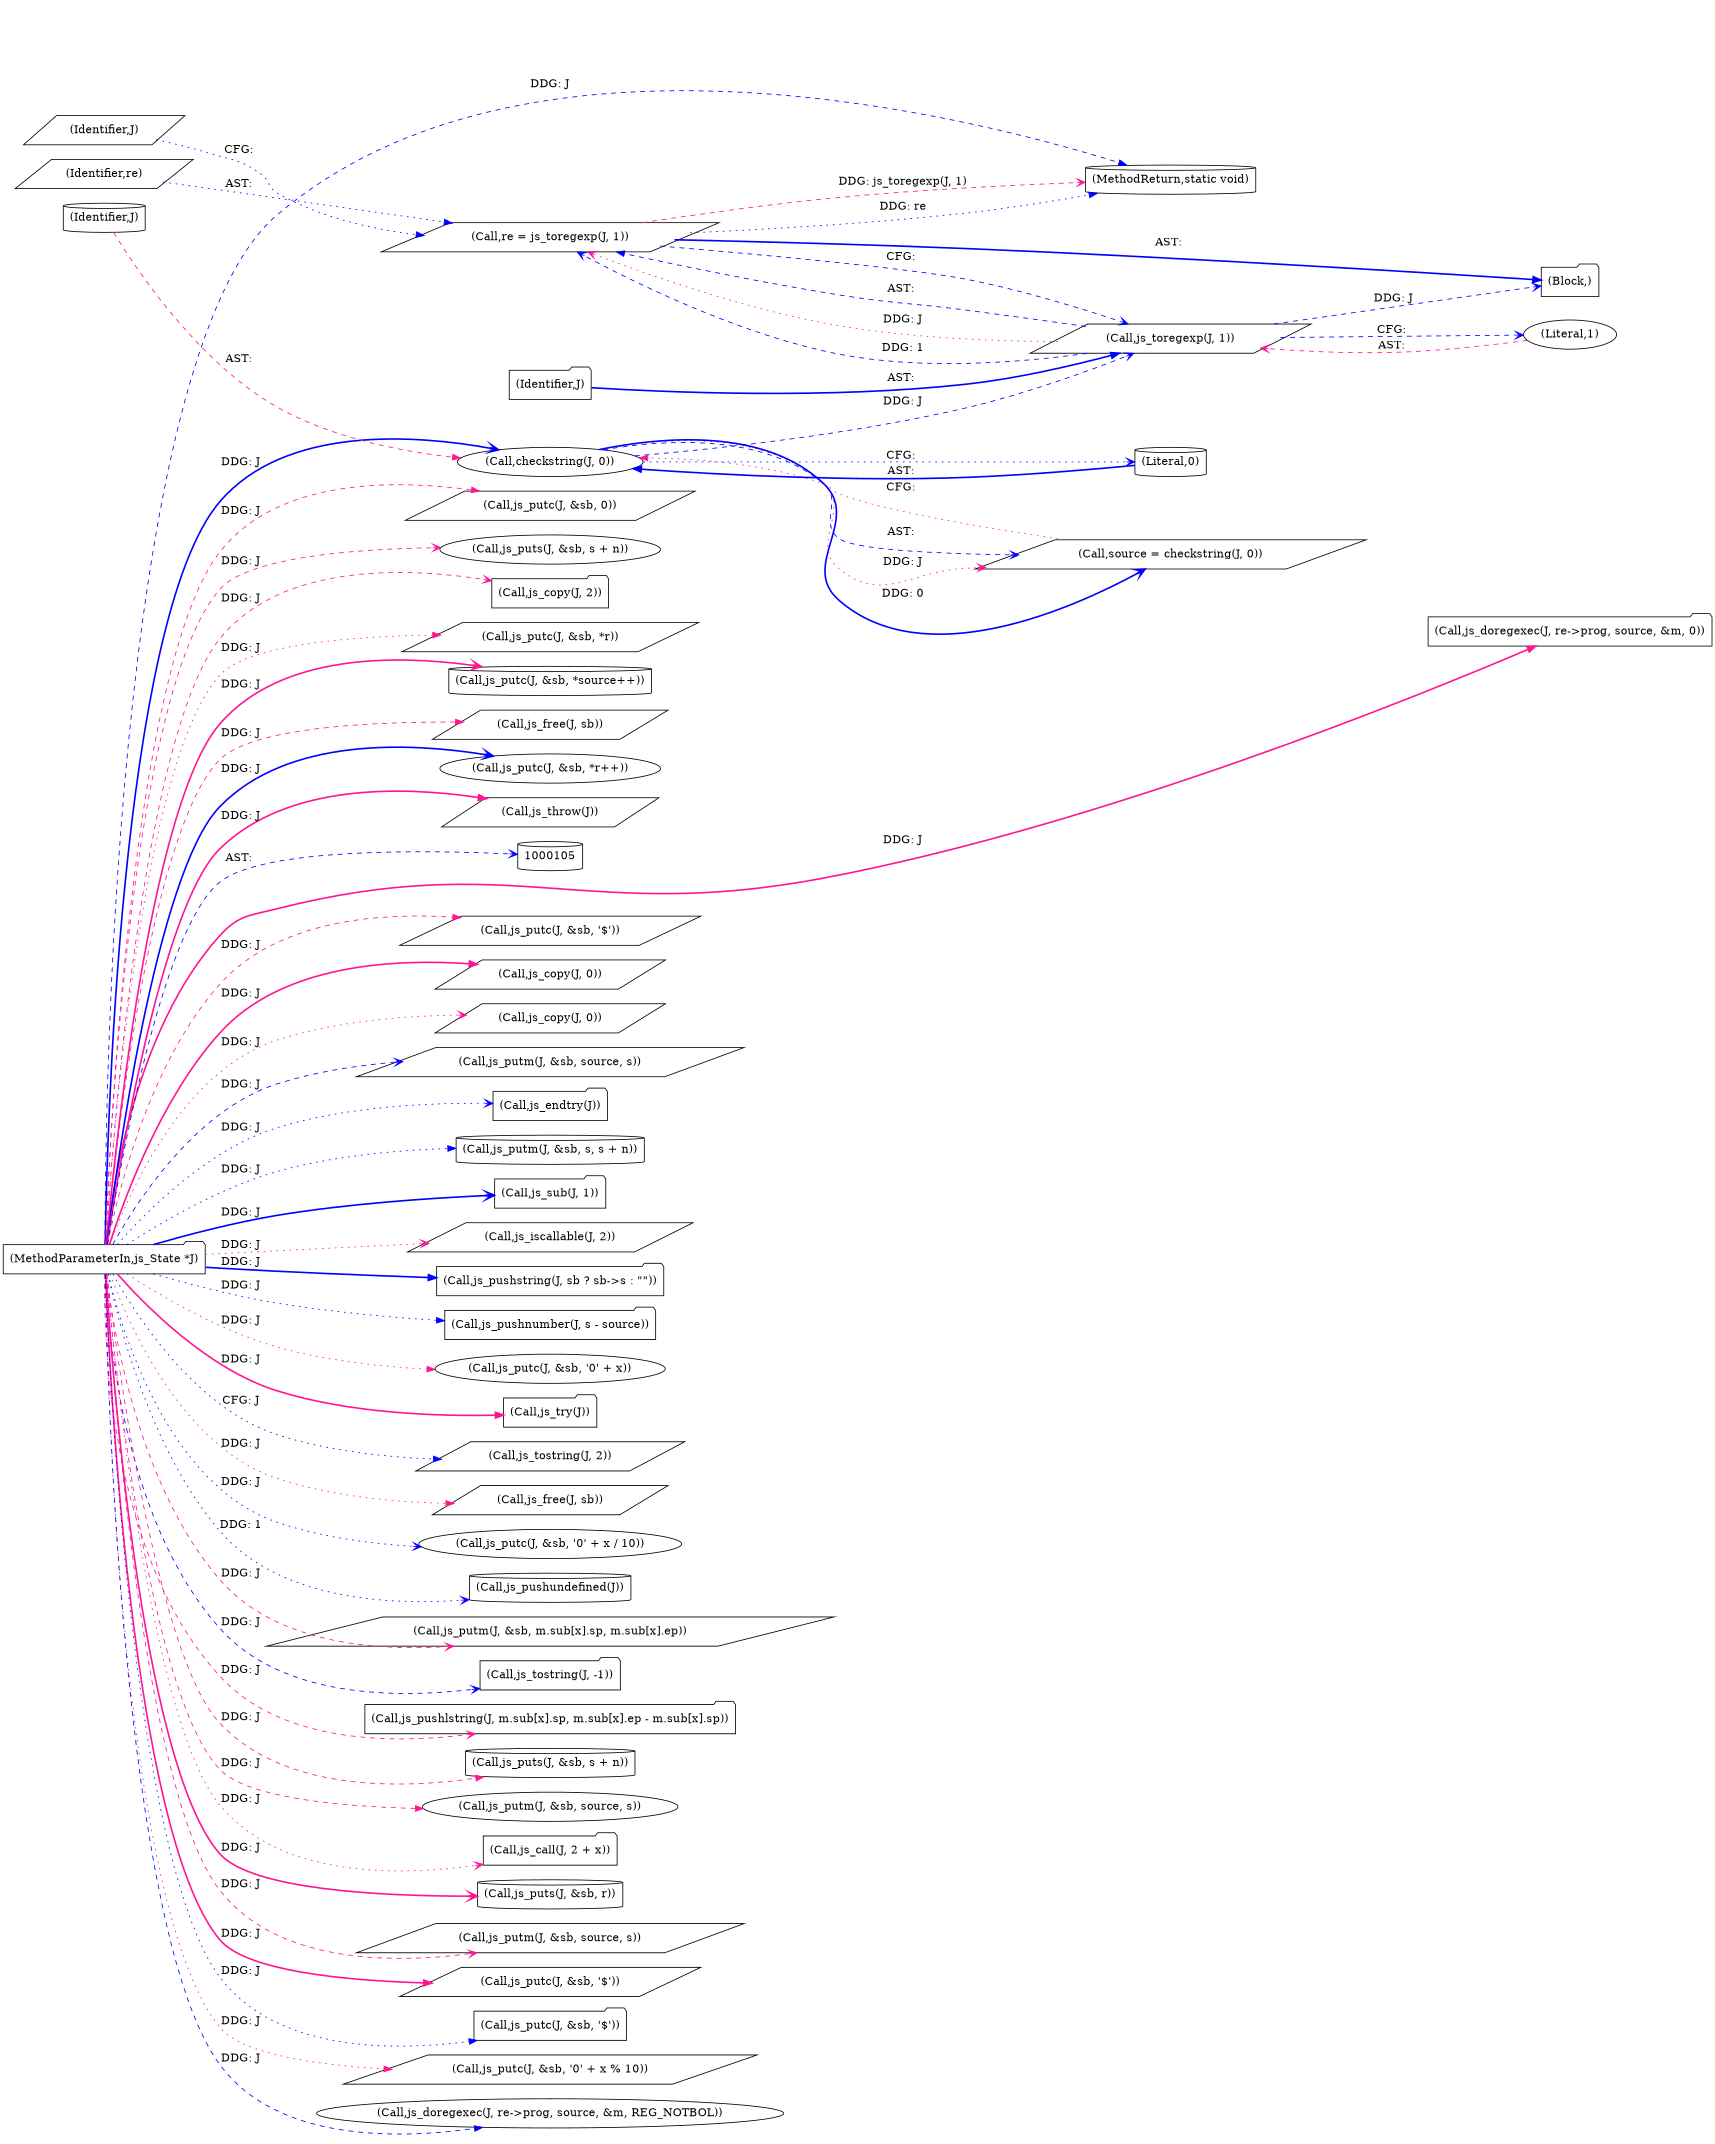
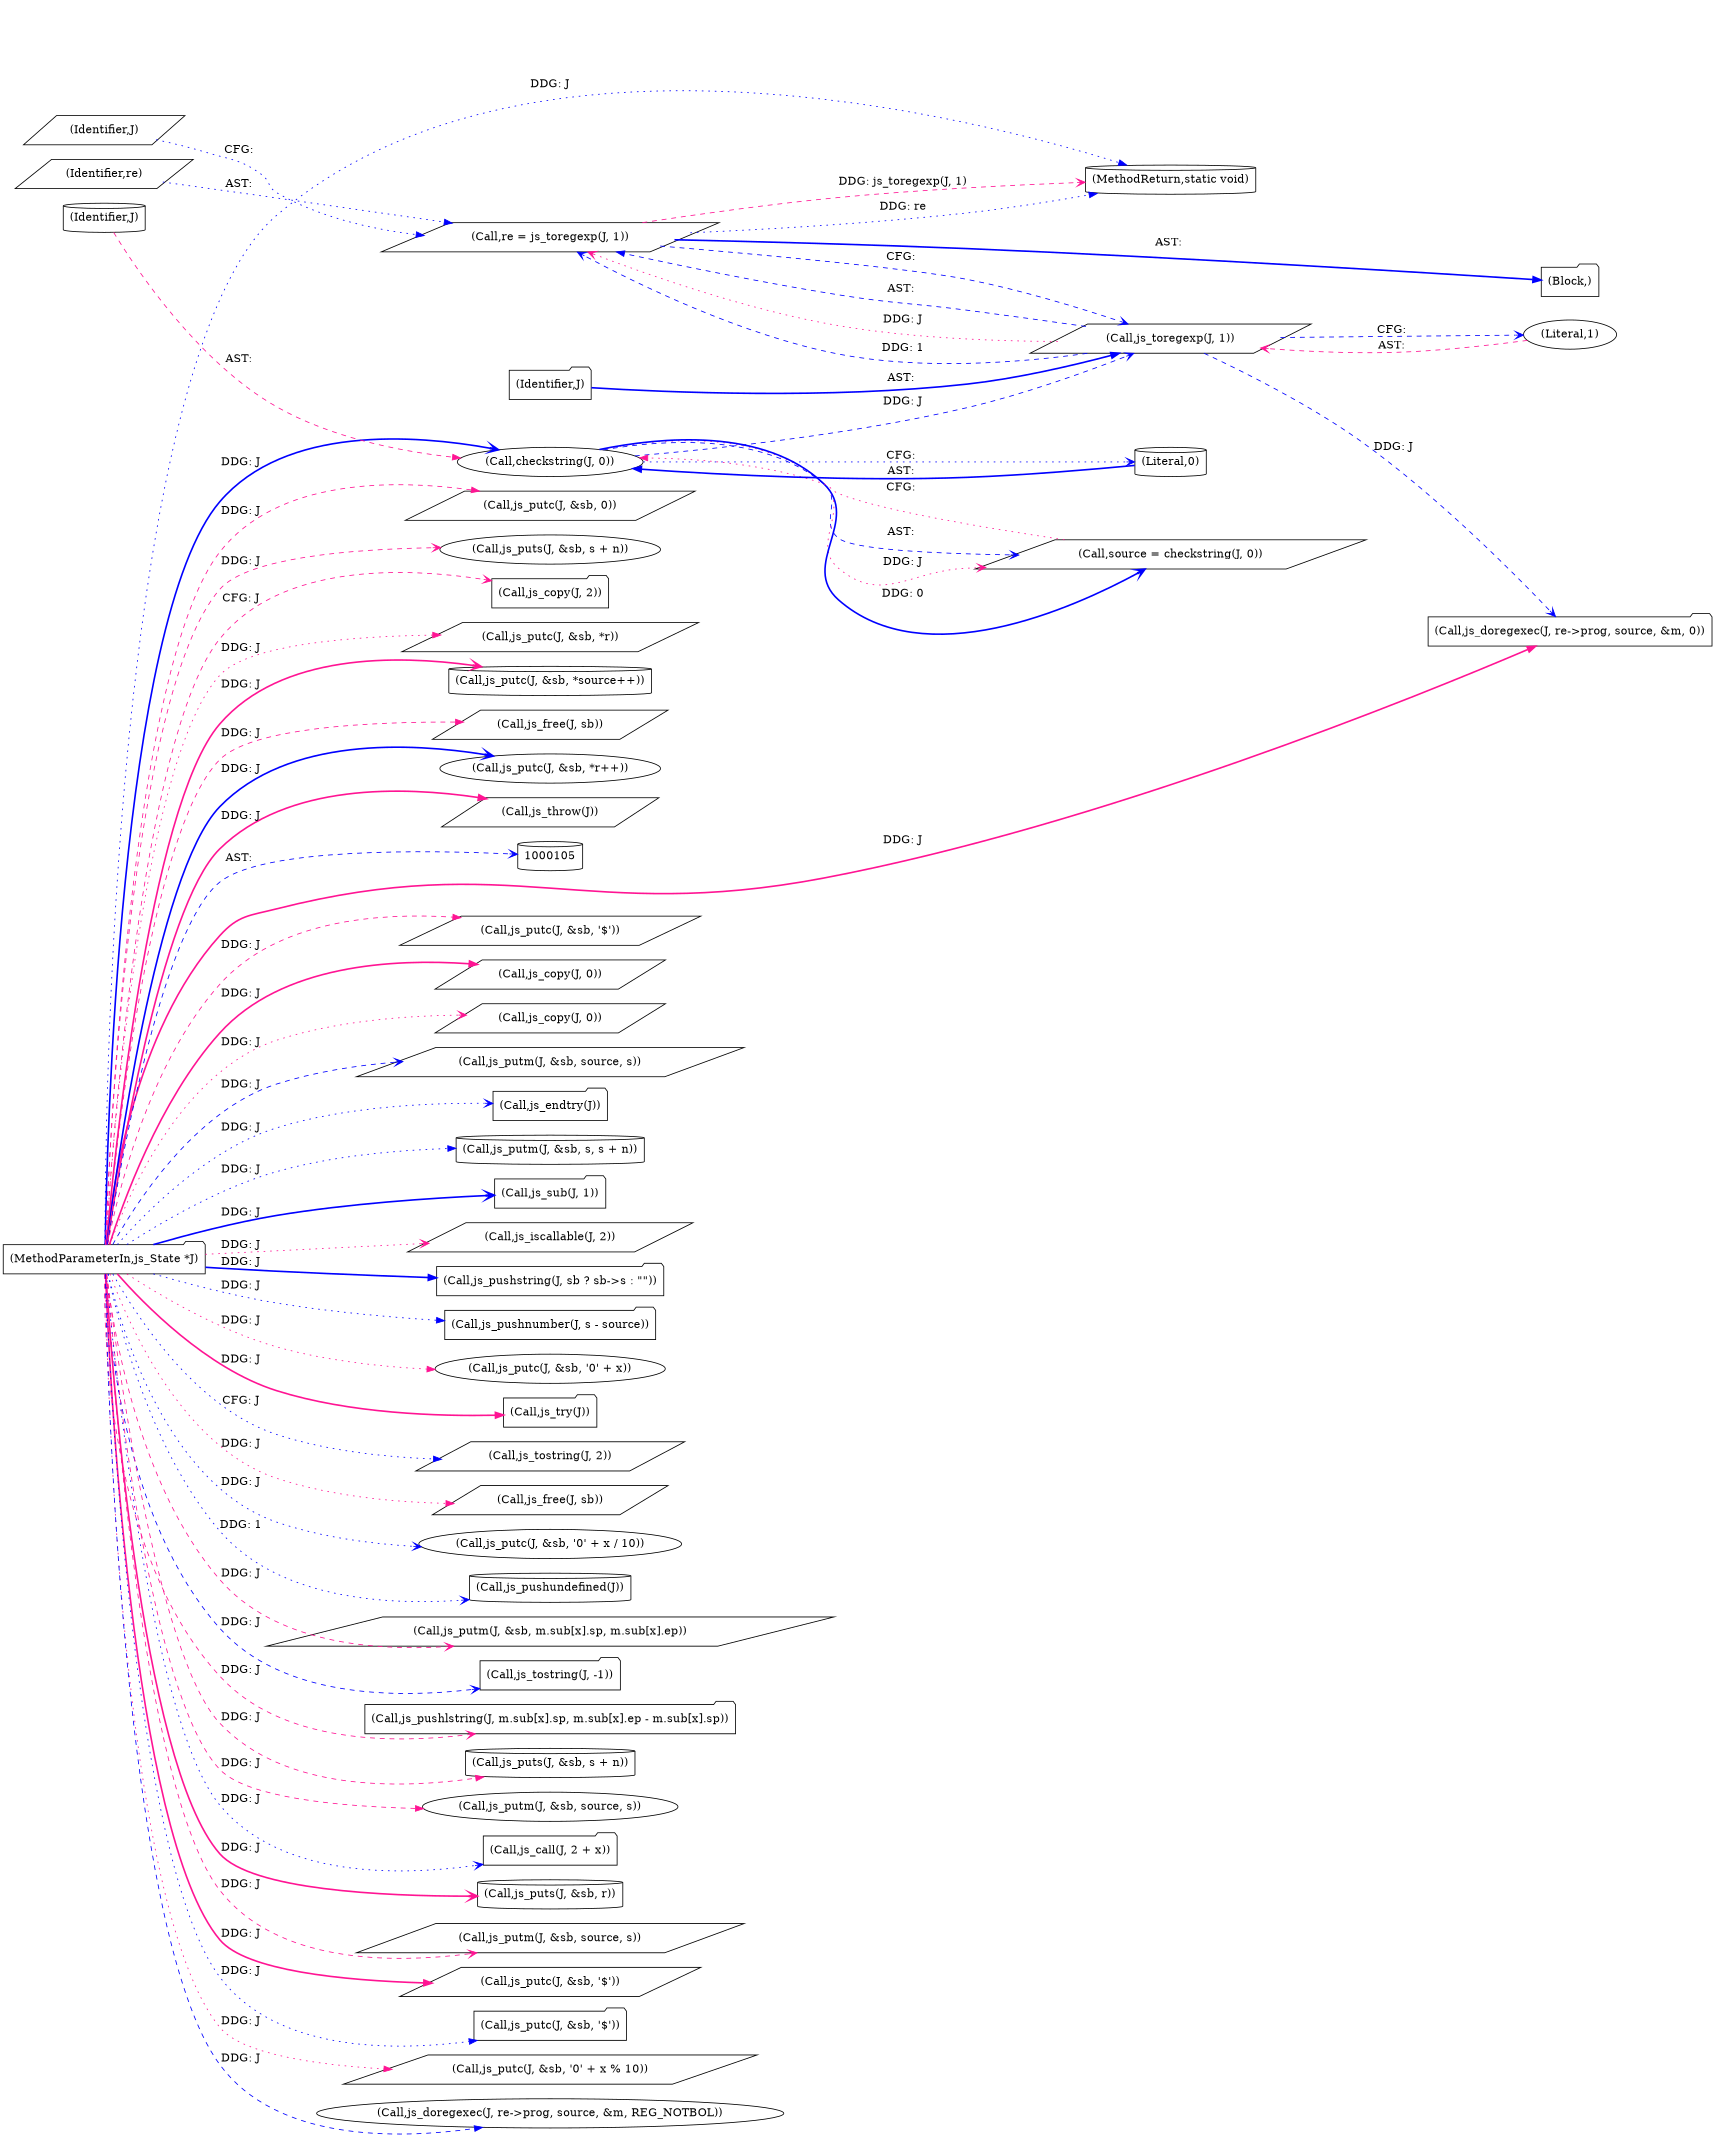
(225, 290) -> (225, 290)
(1403, 306) -> (1390, 463)
(241, 599) -> (241, 599)
(169, 1679) -> (169, 1679)
